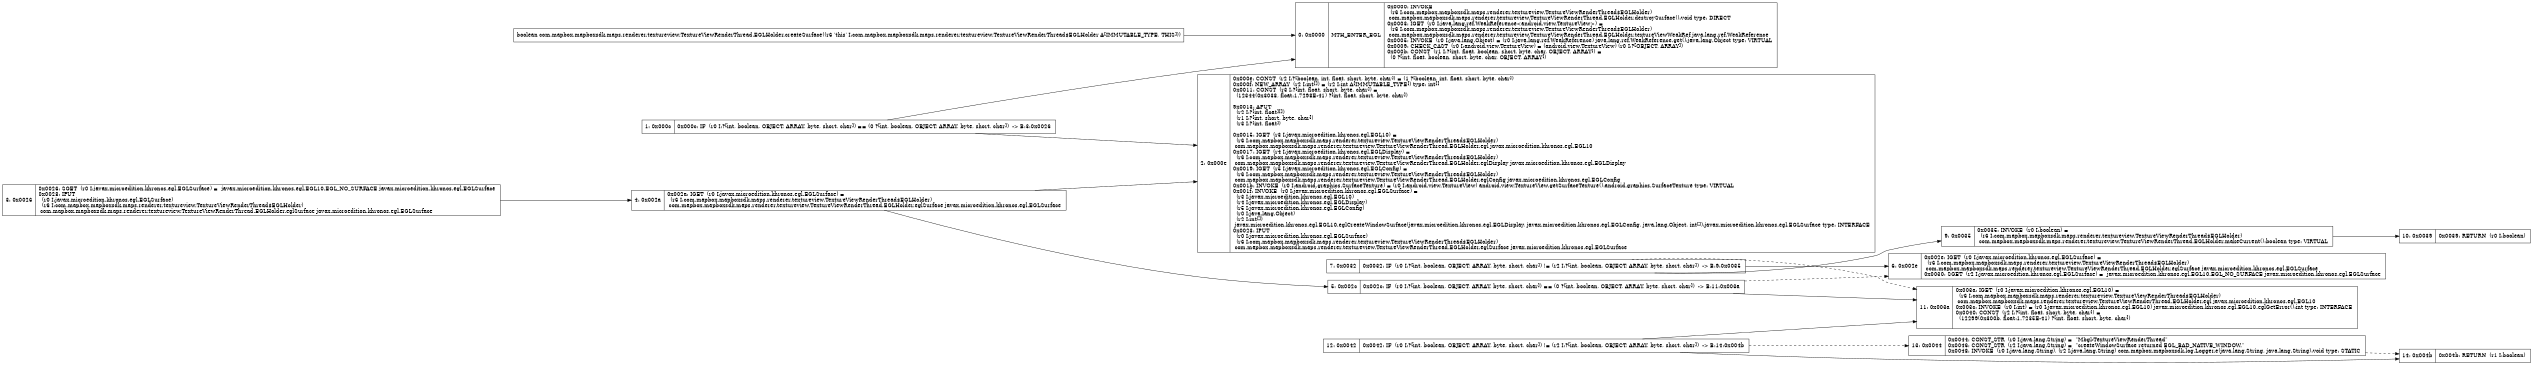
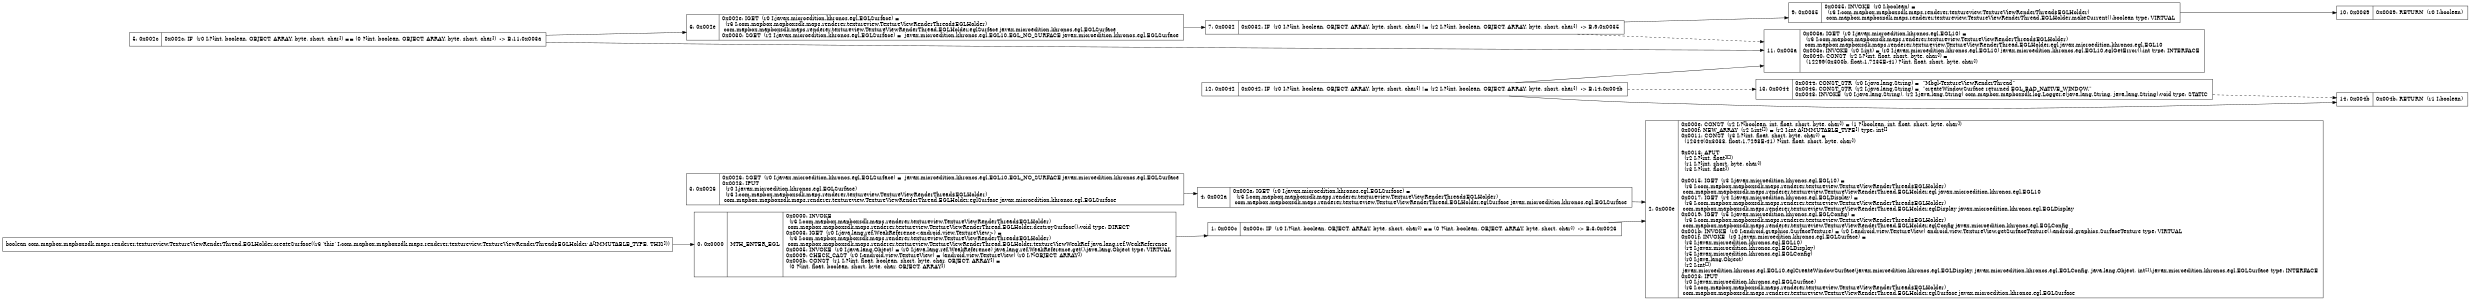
(1089, 87) -> (1190, 236)
(1102, 261) -> none
(1833, 266) -> (1193, 27)
(1815, 279) -> (614, 34)
